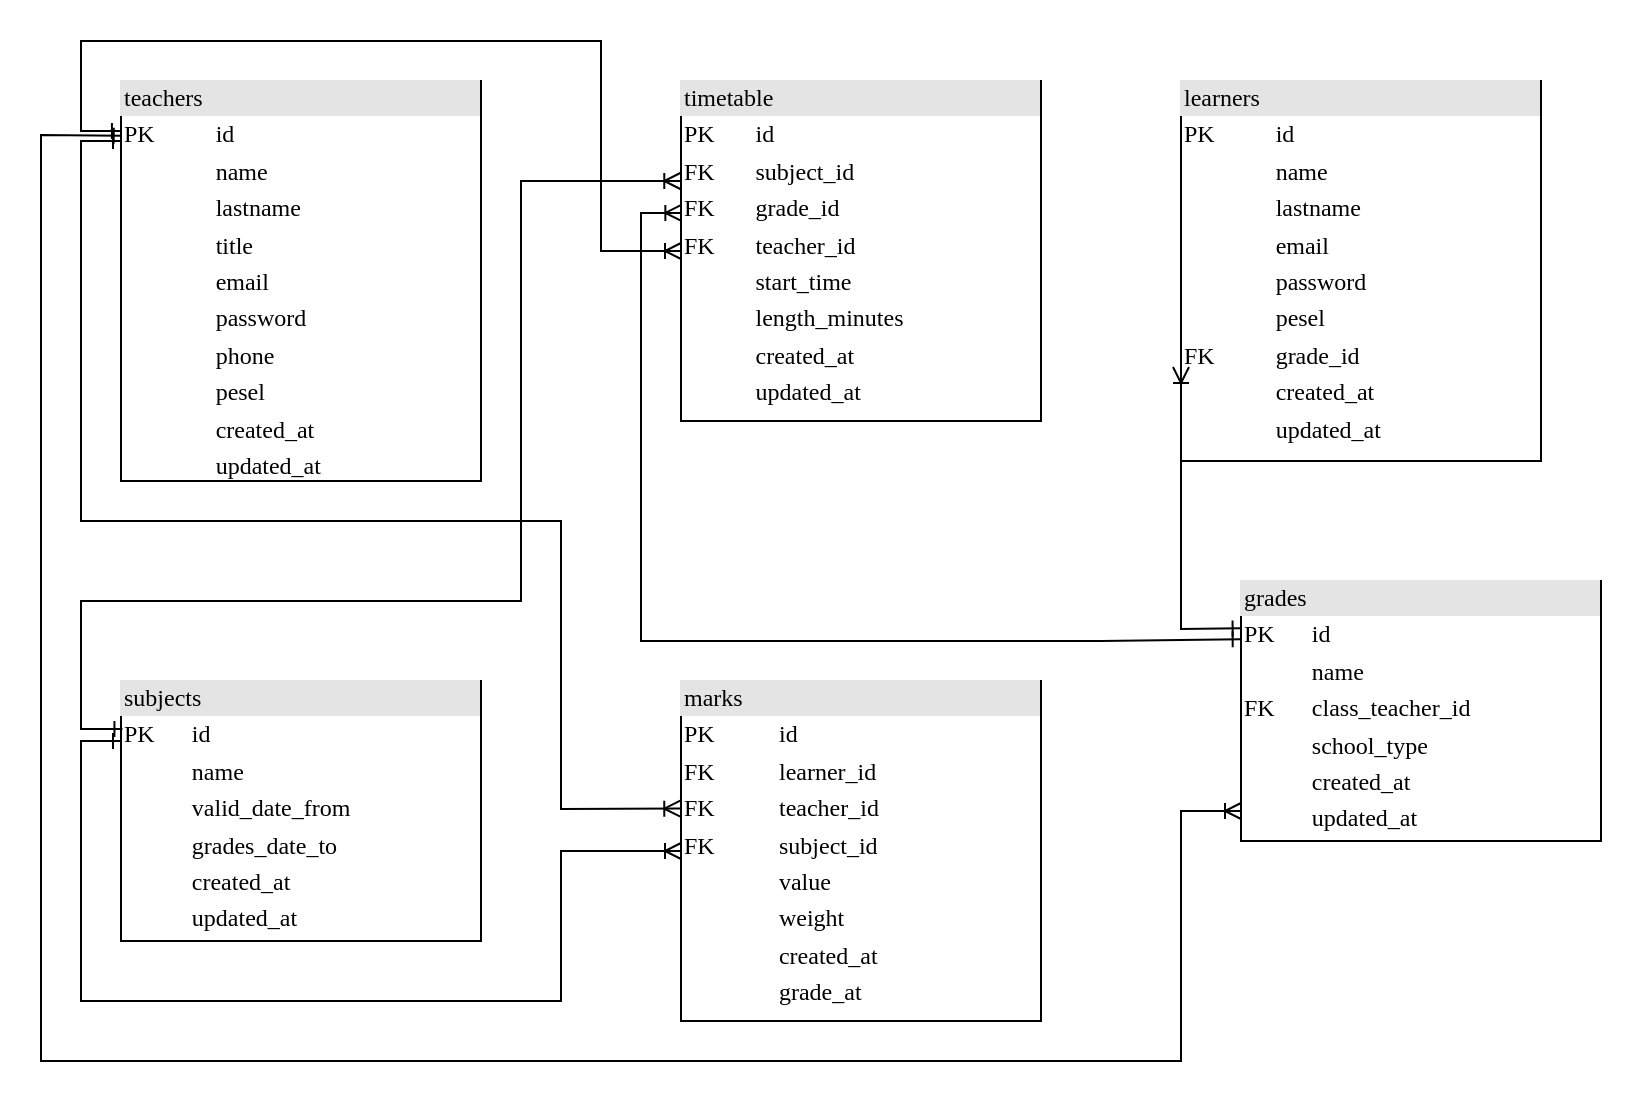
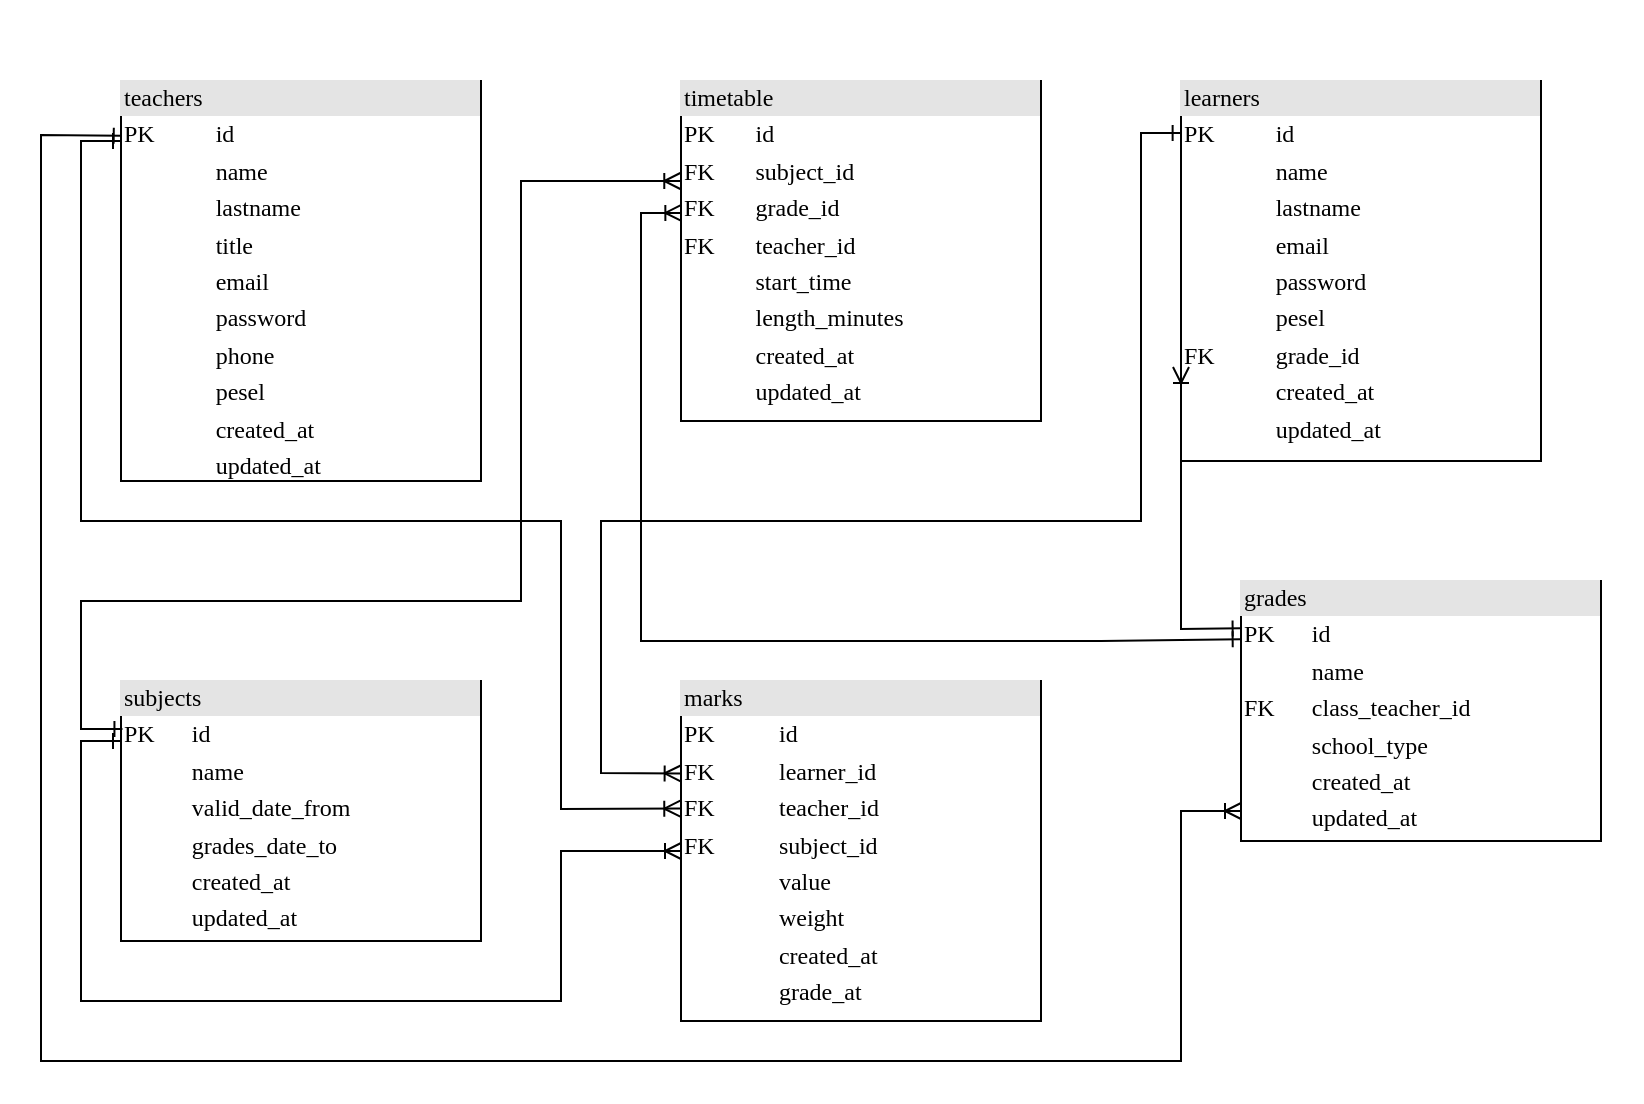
(422, 41) -> none
none -> (919, 521)
